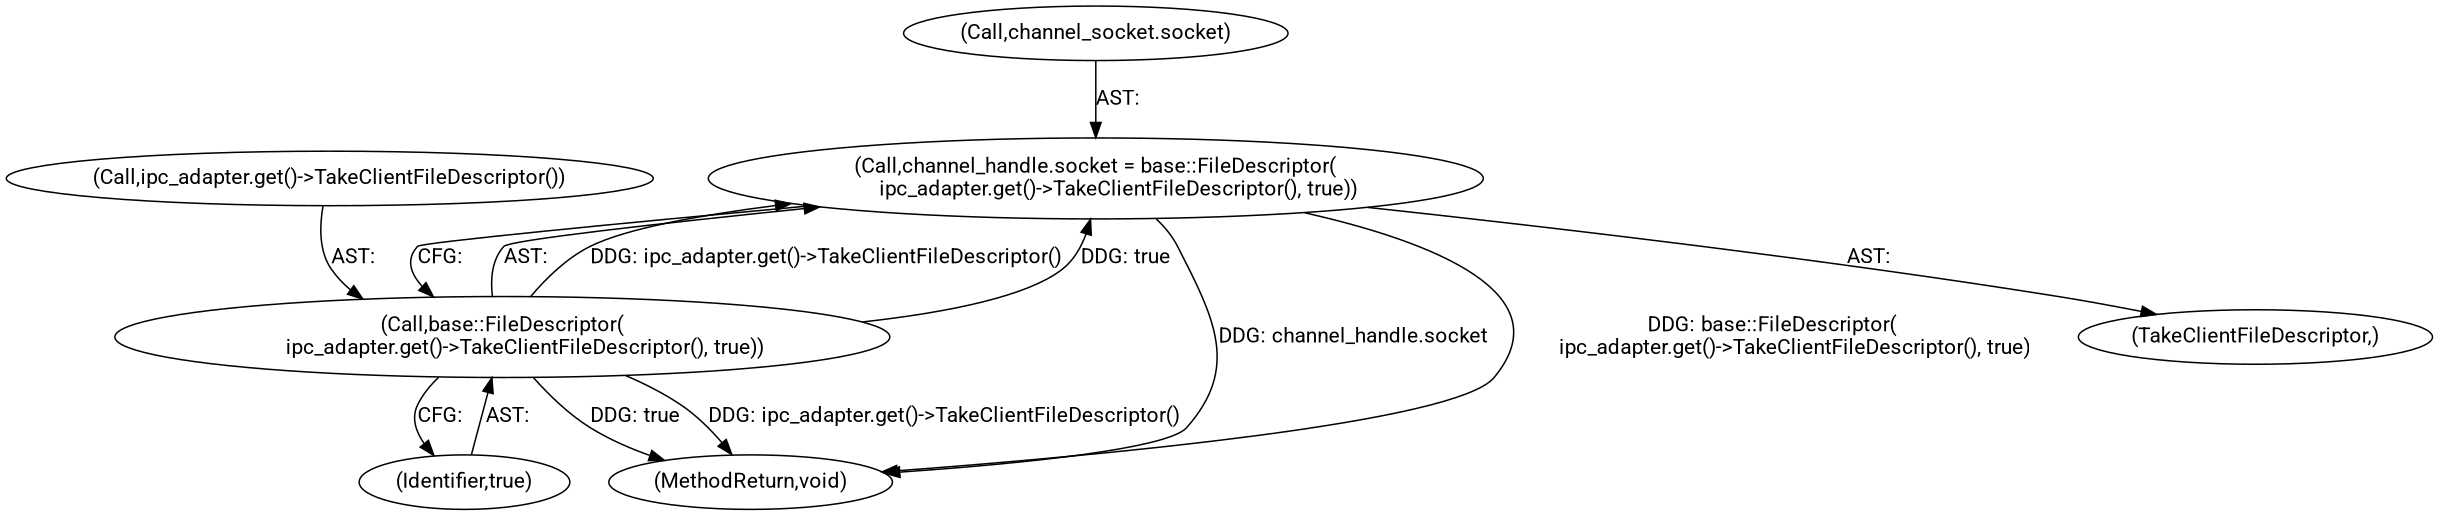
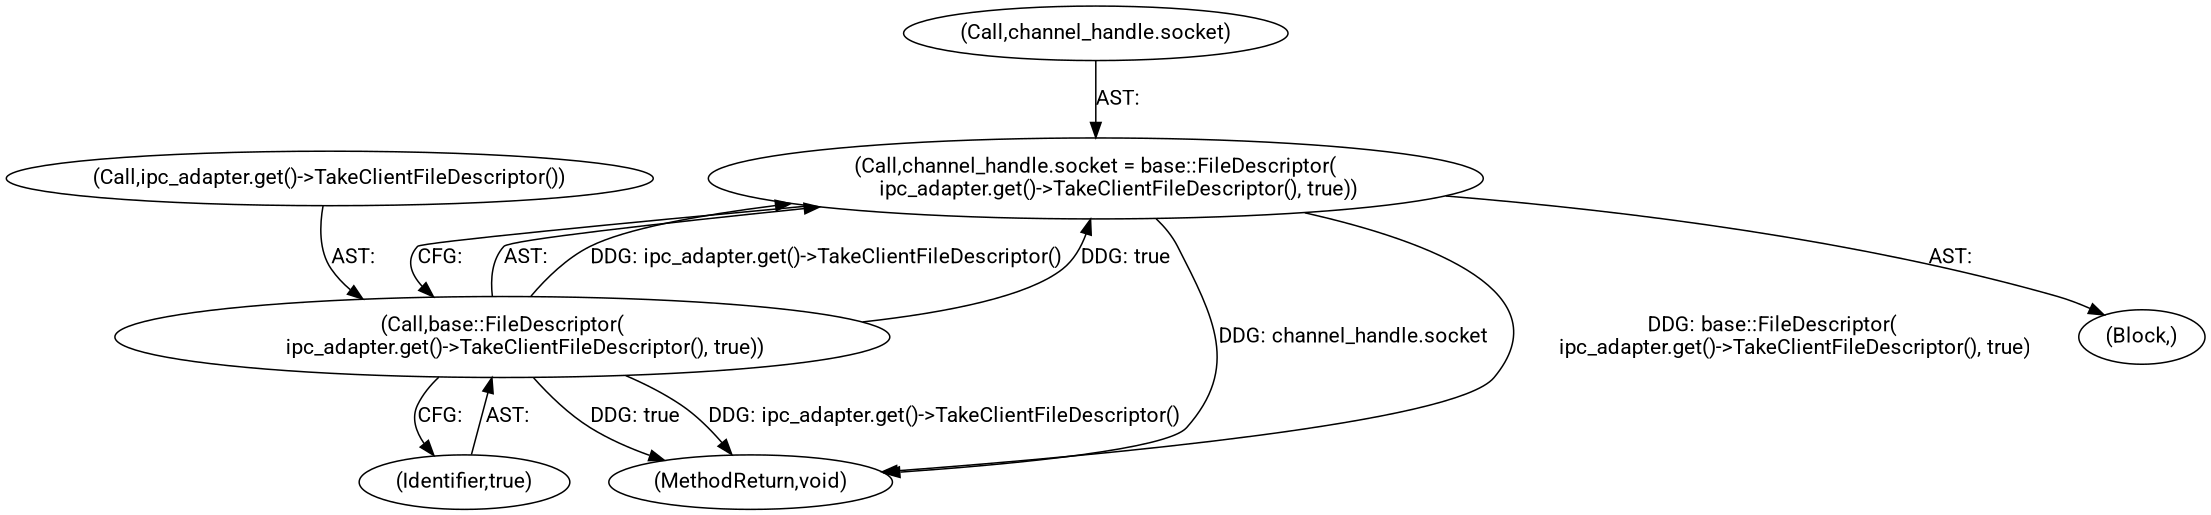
(1096, 33) -> (1096, 33)
(2255, 337) -> (2142, 337)
